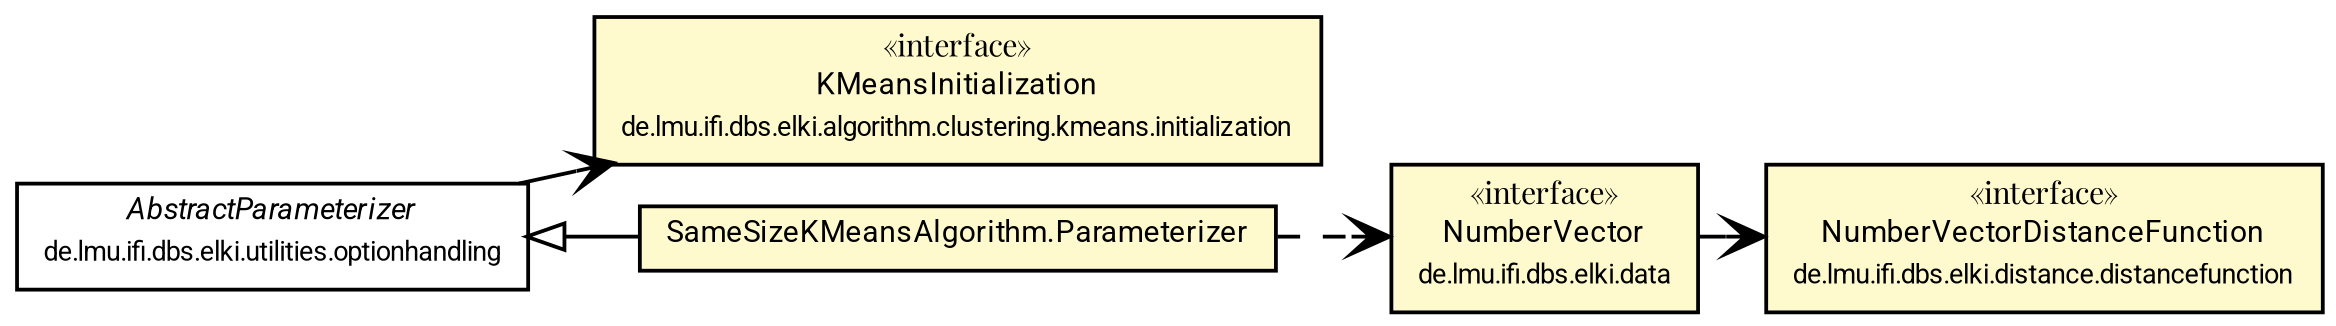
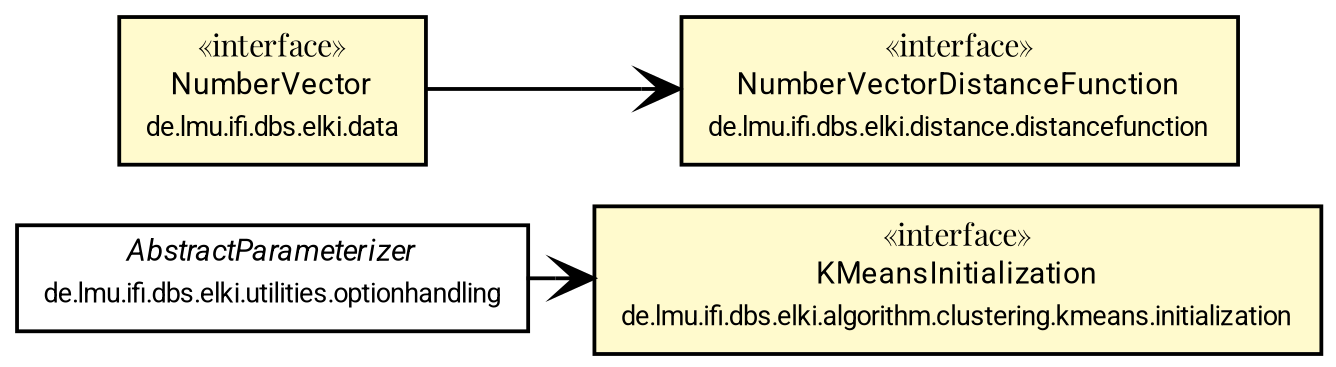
(958, 237) -> none
